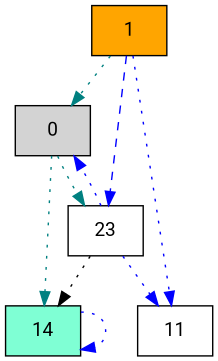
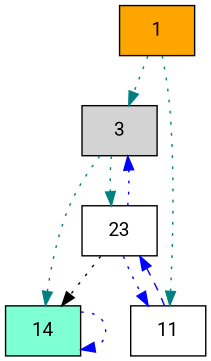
(118, 124) -> (156, 287)
(53, 131) -> (120, 131)
(151, 174) -> (173, 173)
